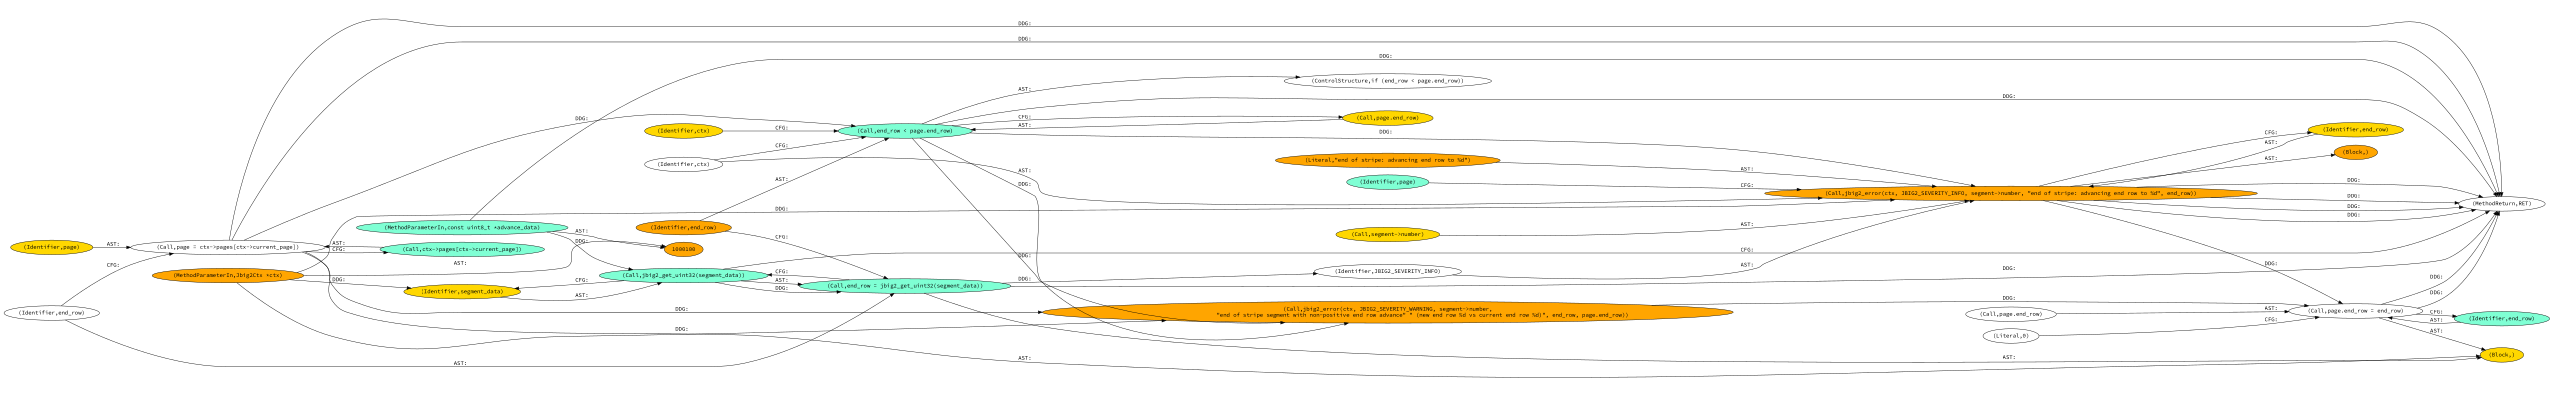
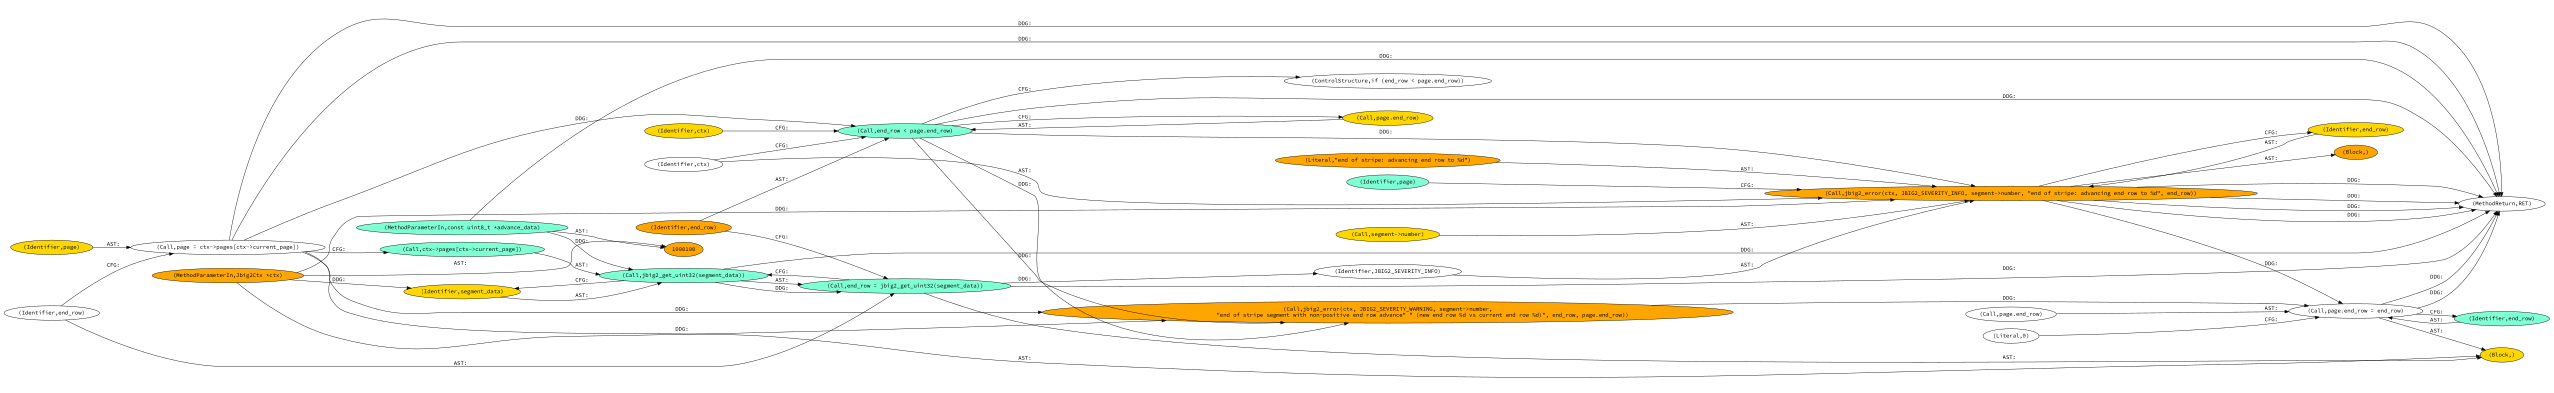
(1027, 89) -> (1027, 89)
(356, 247) -> (566, 262)
(1749, 250) -> (1749, 250)
